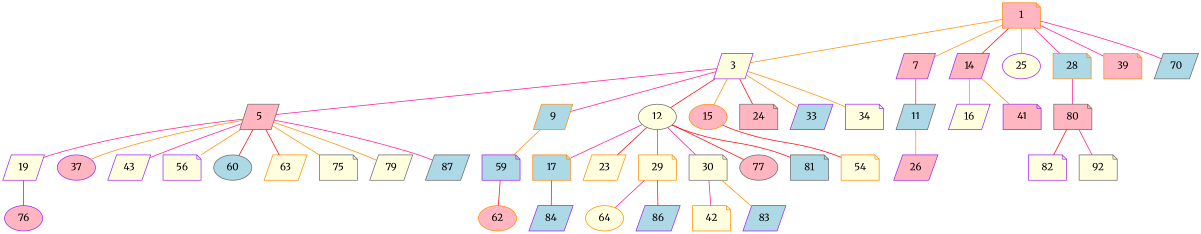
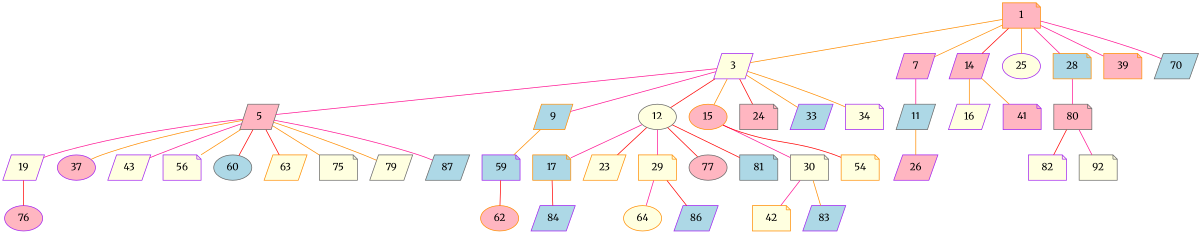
(682, 141) -> (757, 141)
